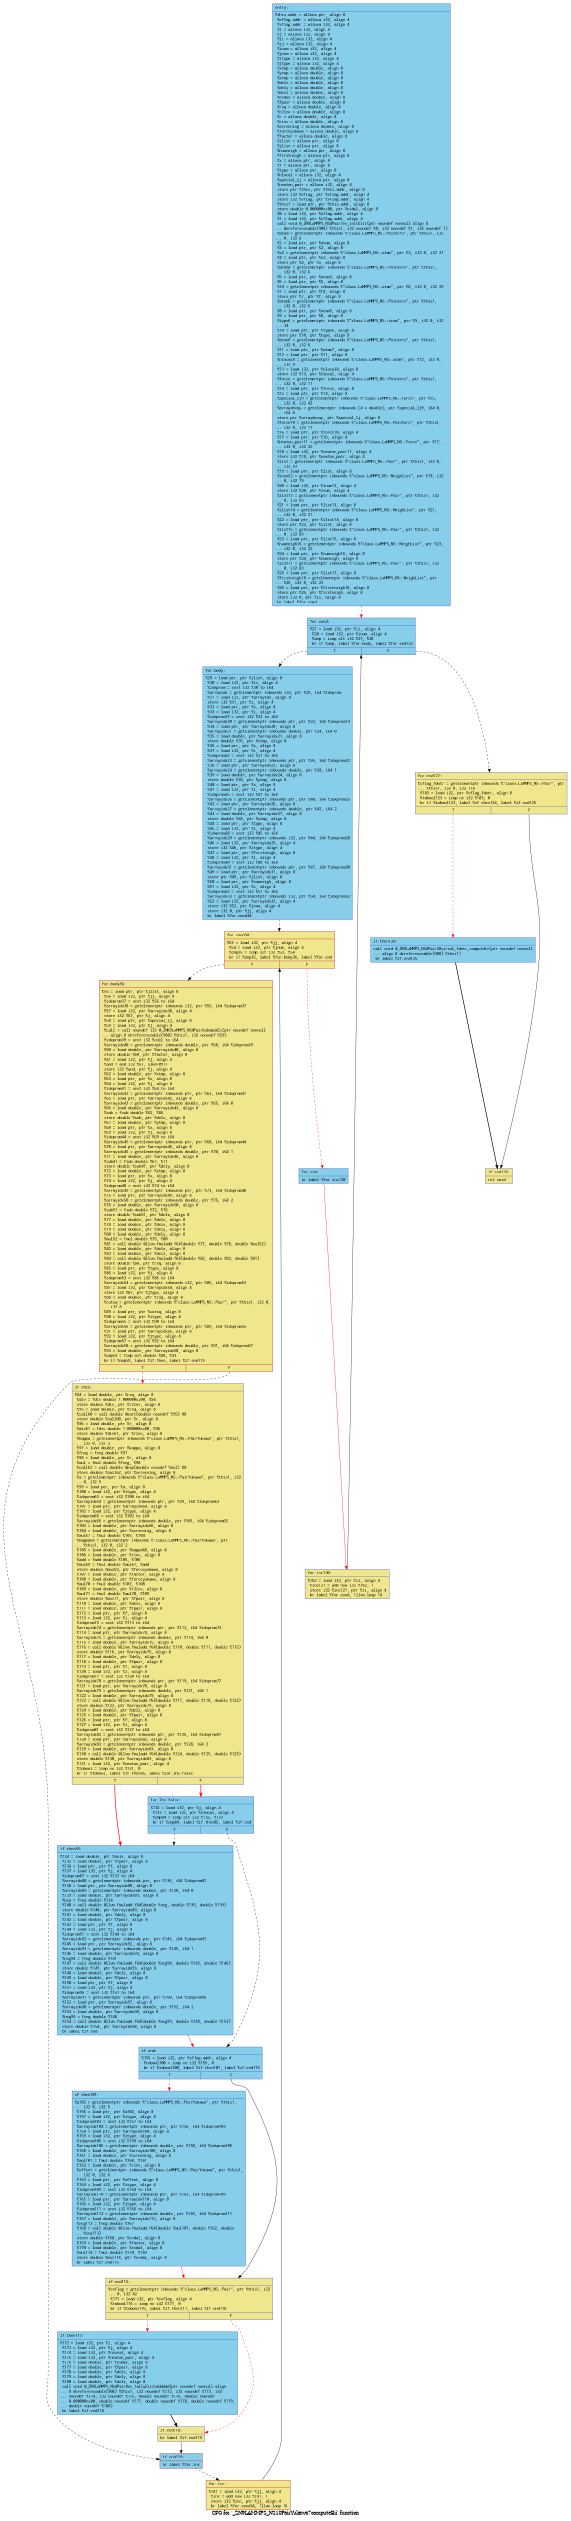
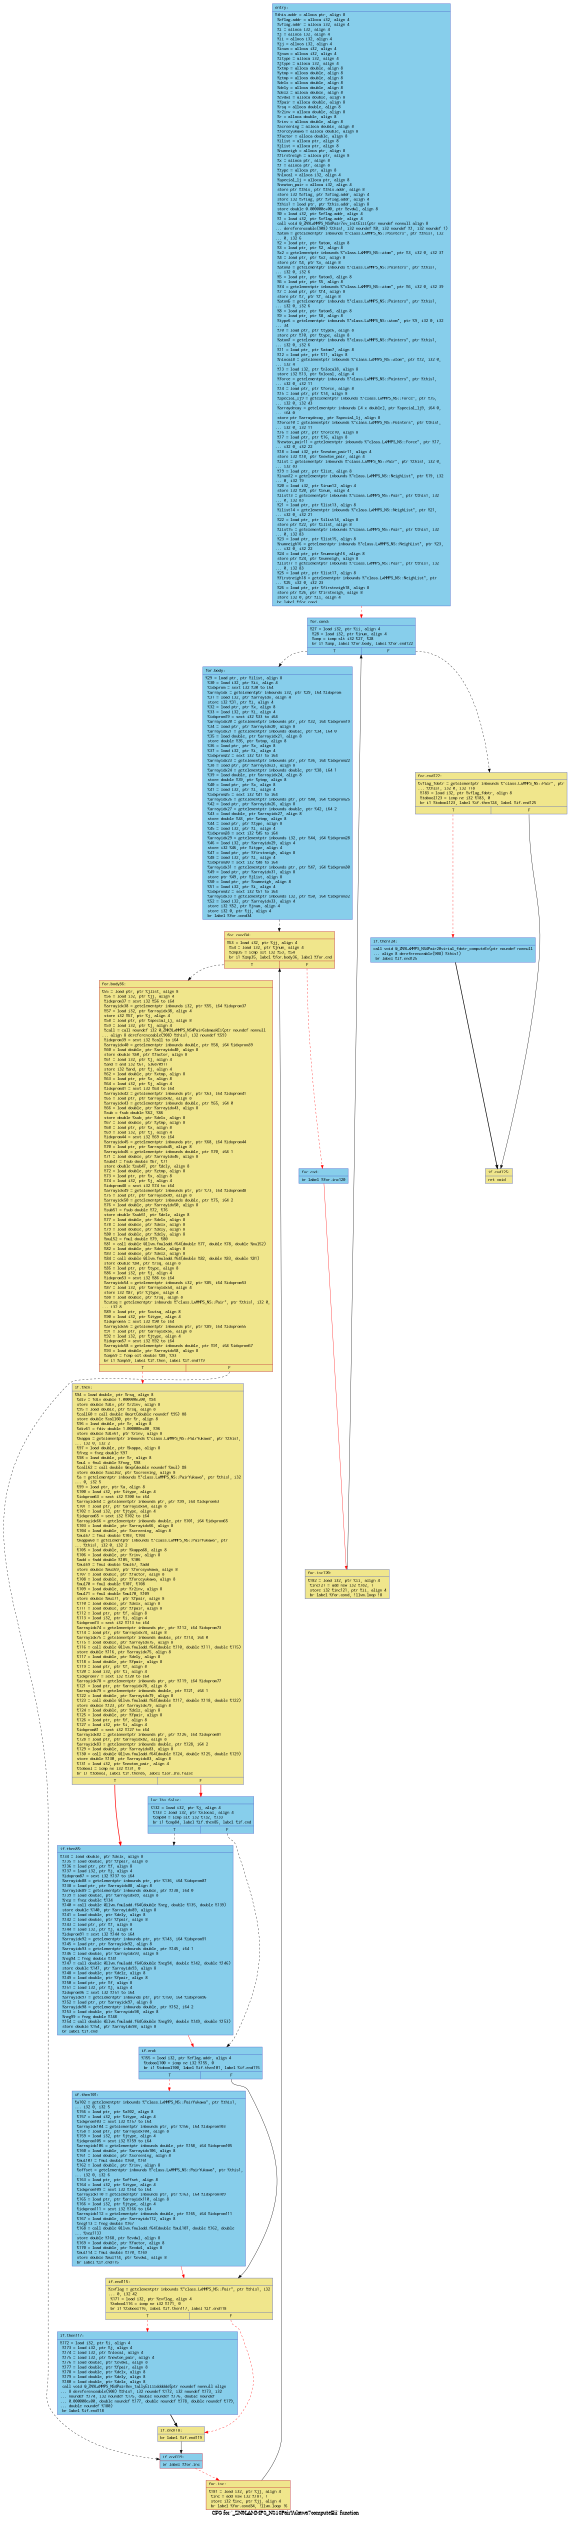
(206, 2474) -> (206, 2474)
